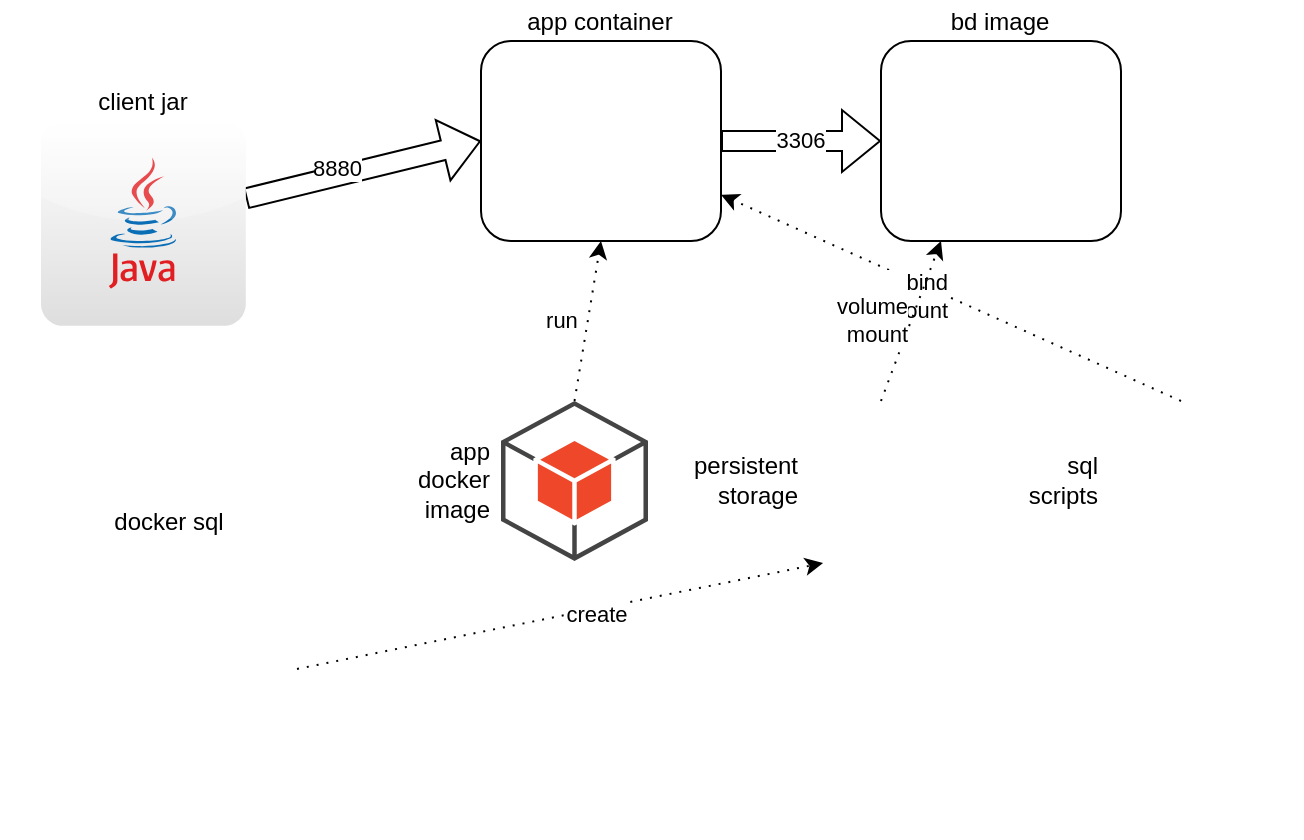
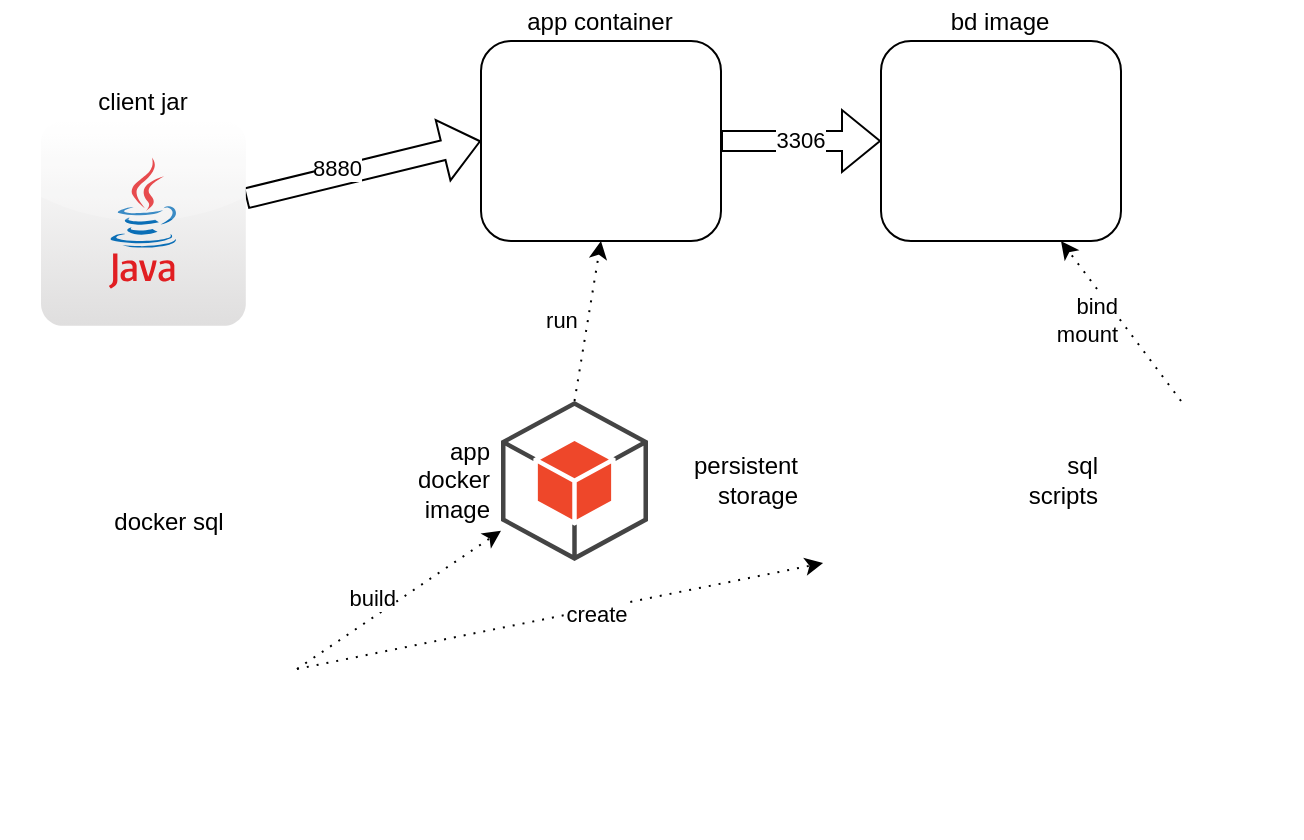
(920, 298) -> none
(1064, 349) -> (1144, 351)
none -> (397, 602)
